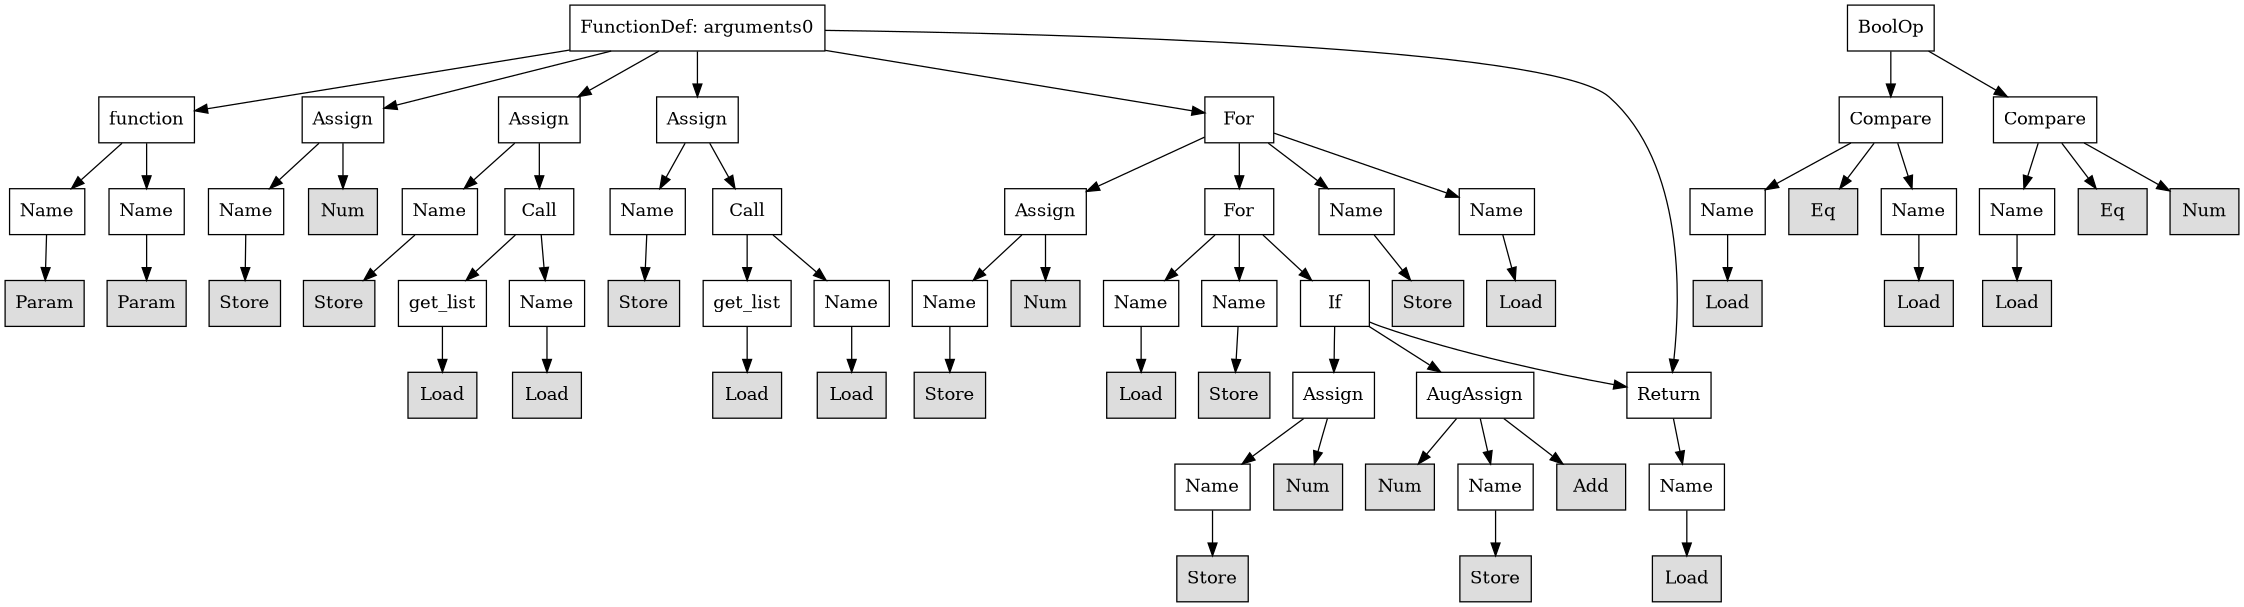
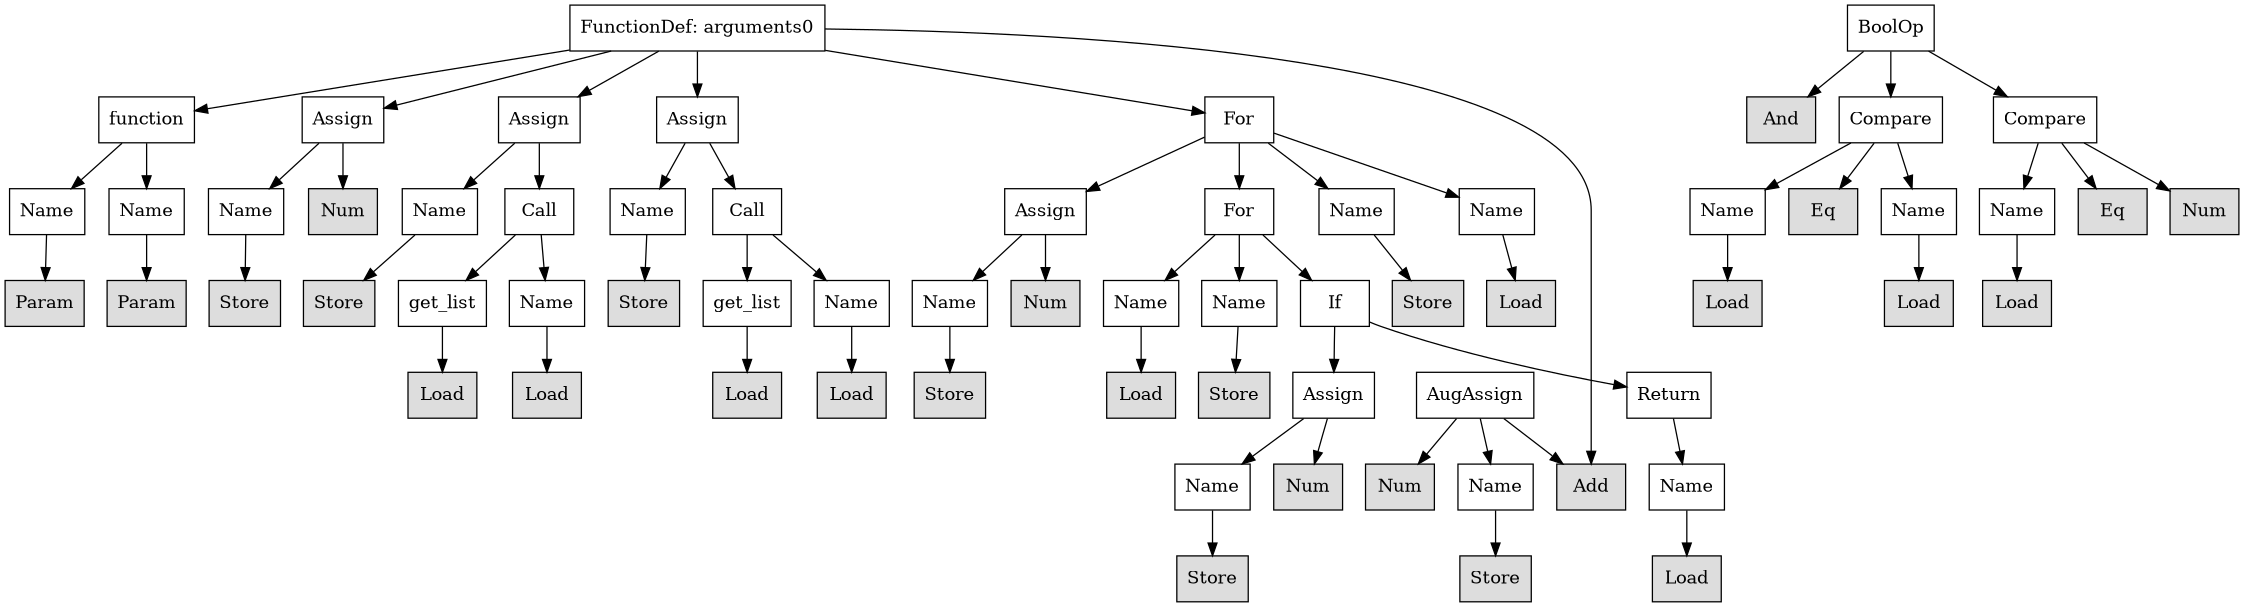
(1359, 51) -> (1354, 74)
none -> (1781, 120)
(1399, 346) -> none
